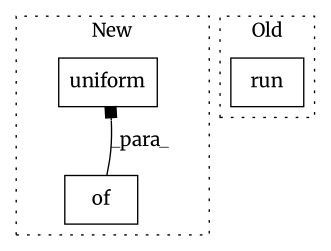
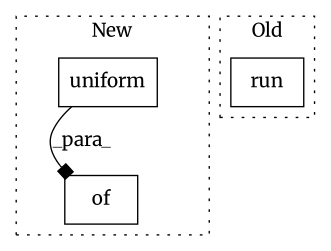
(111, 148) -> (52, 134)
